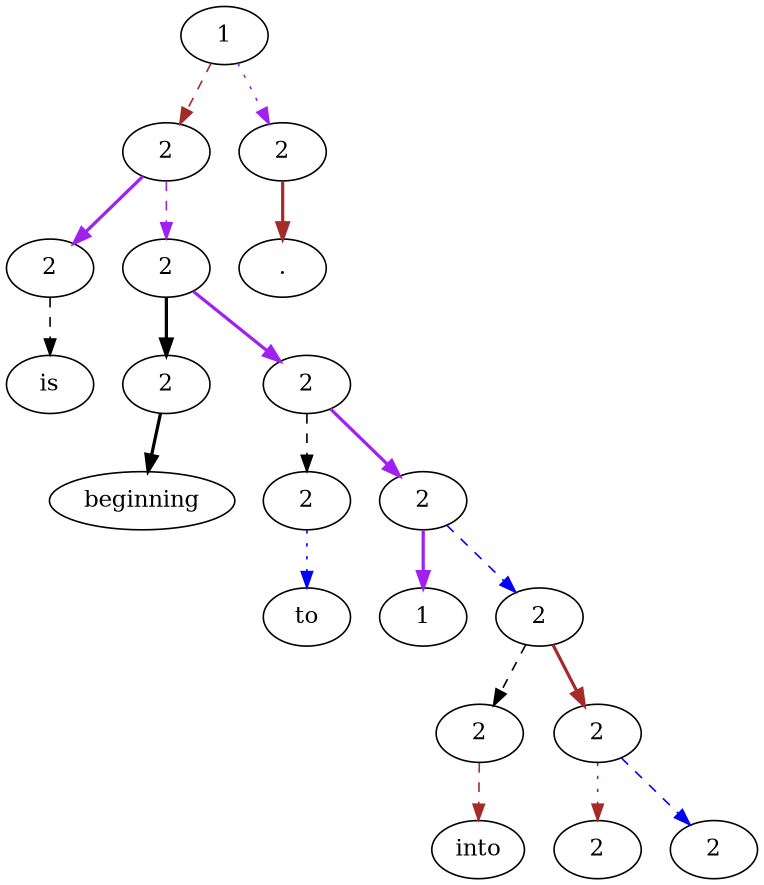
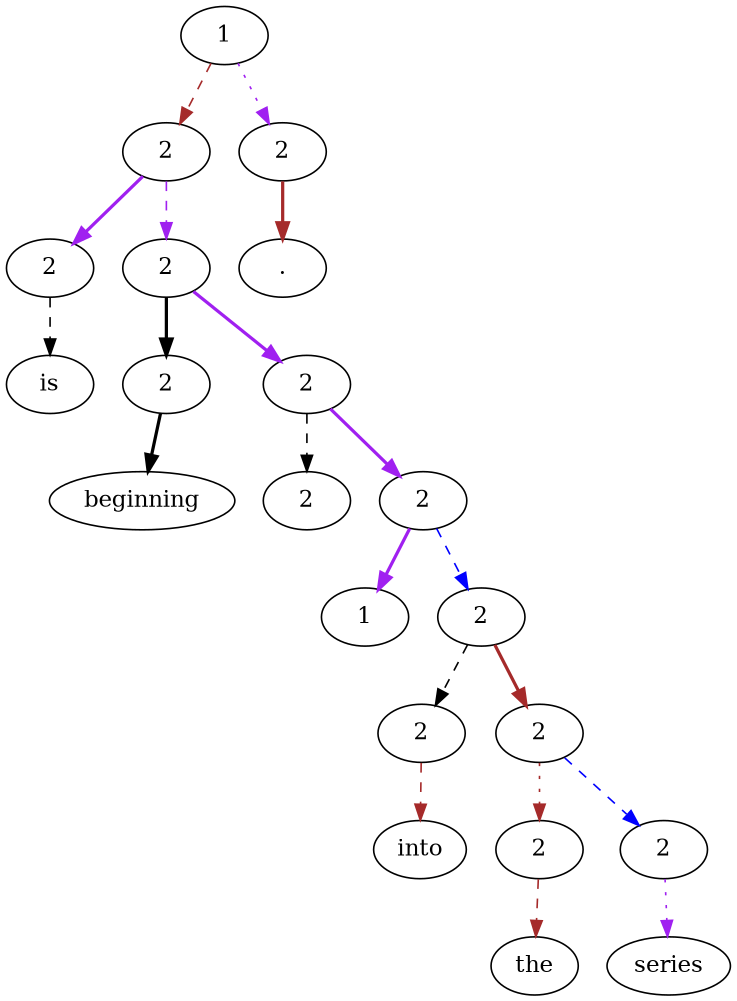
(307, 617) -> none
none -> (535, 966)
none -> (669, 966)
